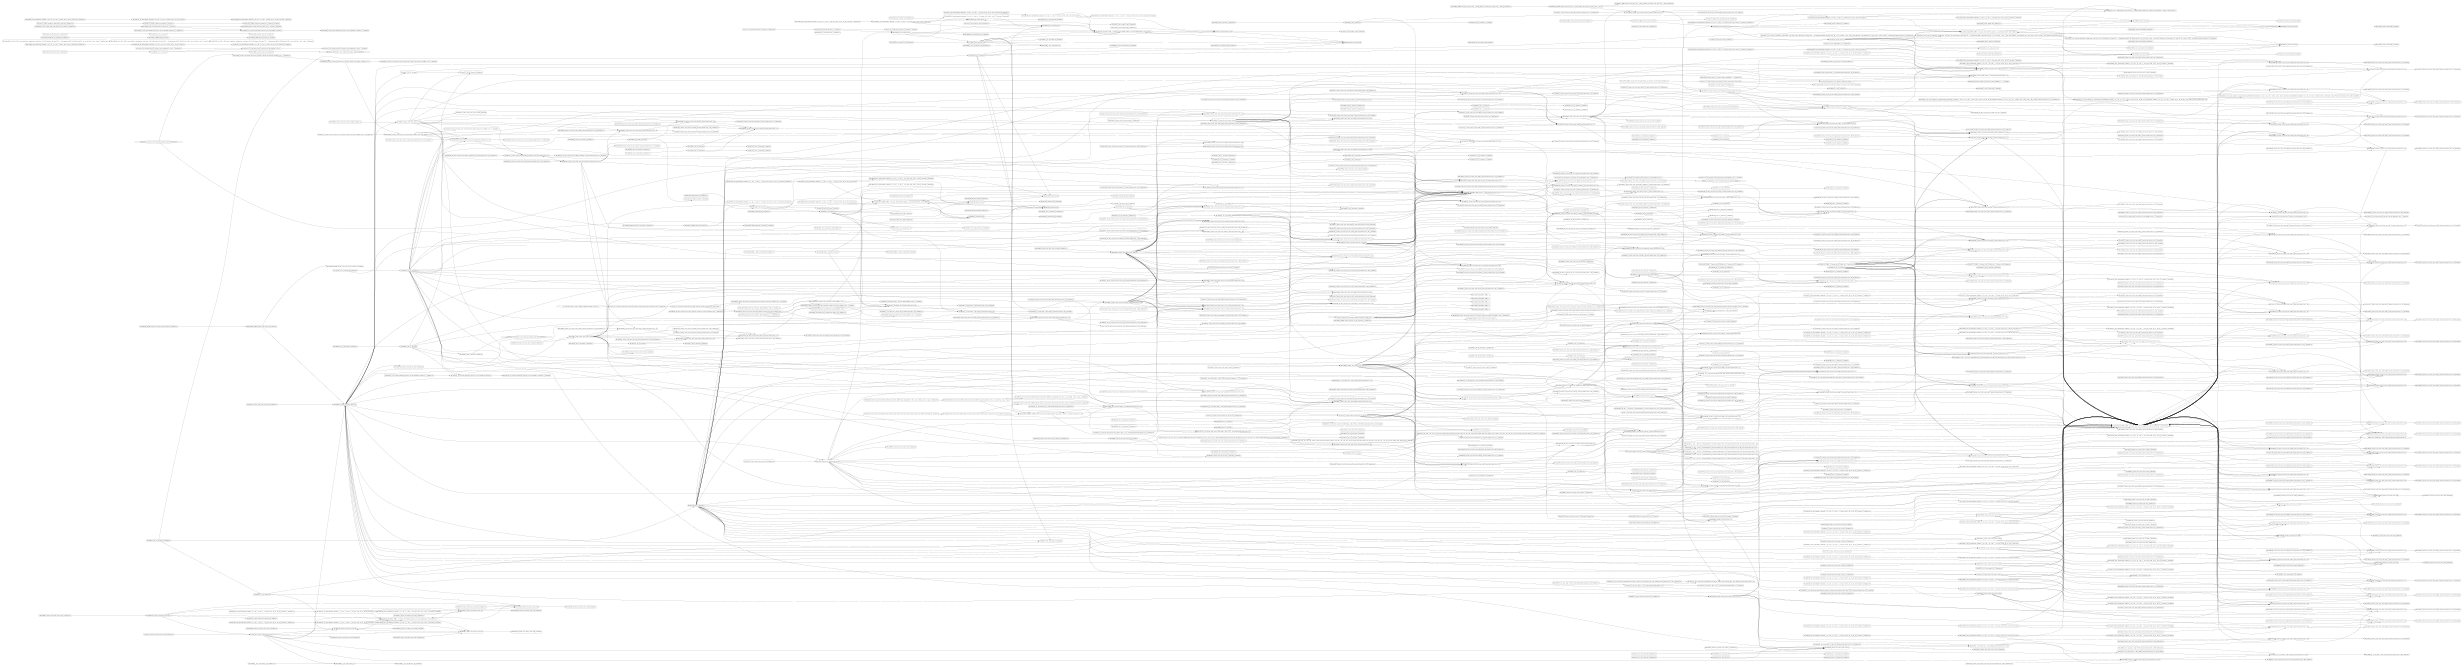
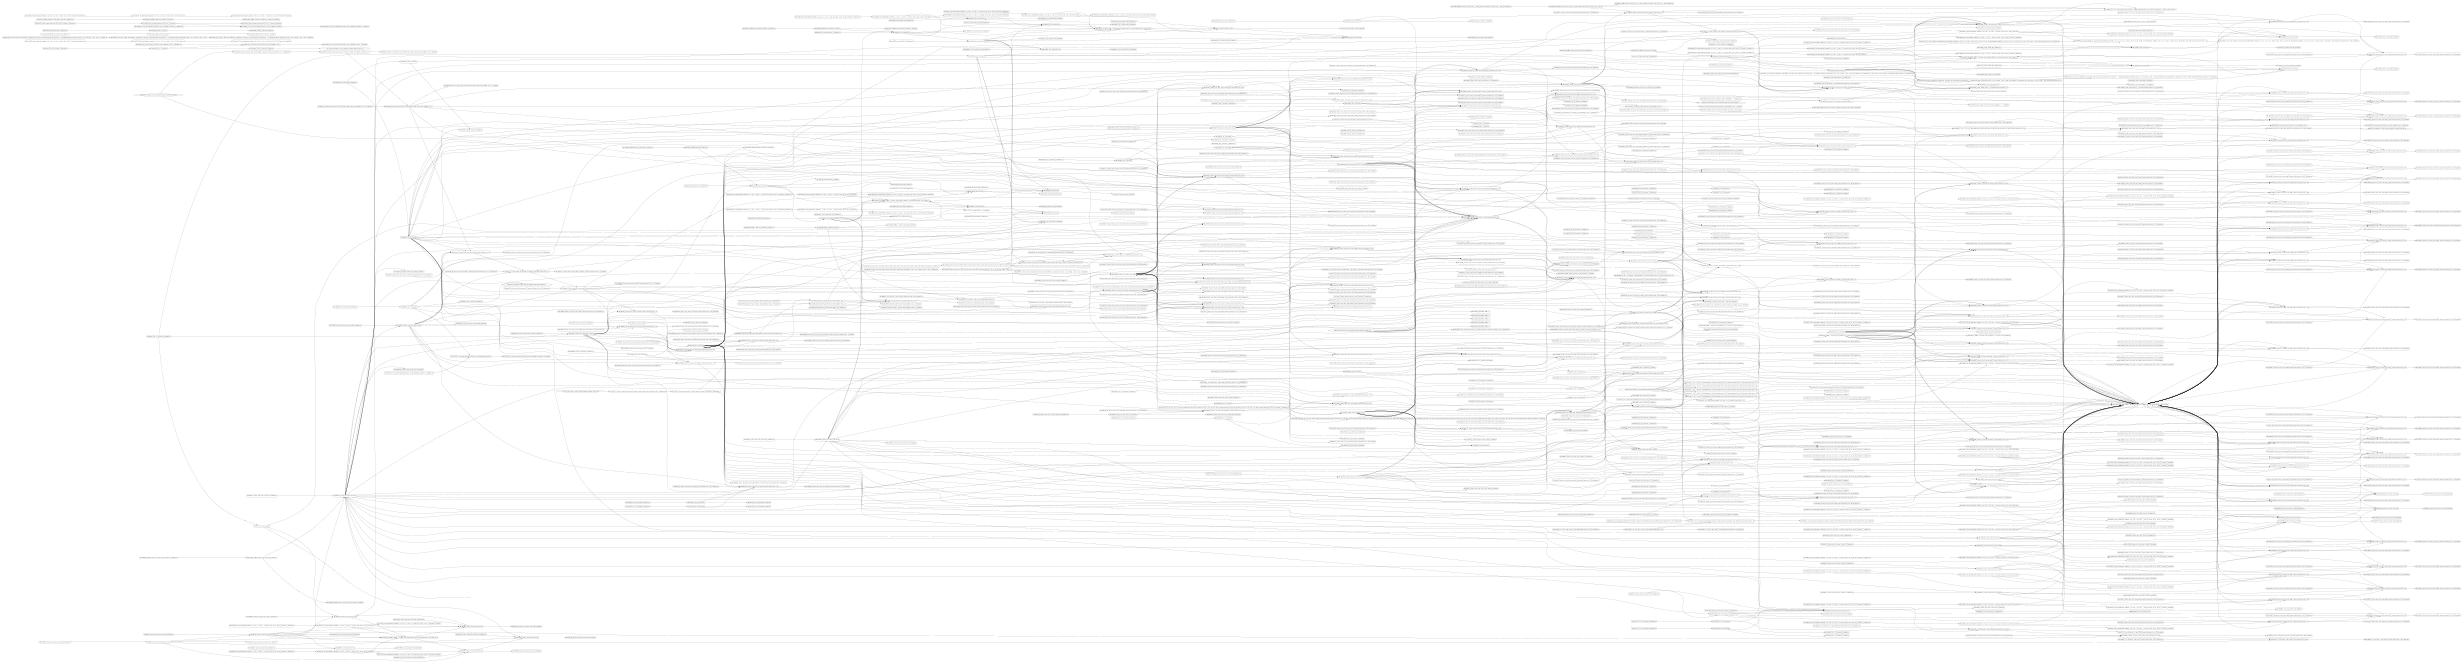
(2141, 453) -> none
none -> (828, 487)
